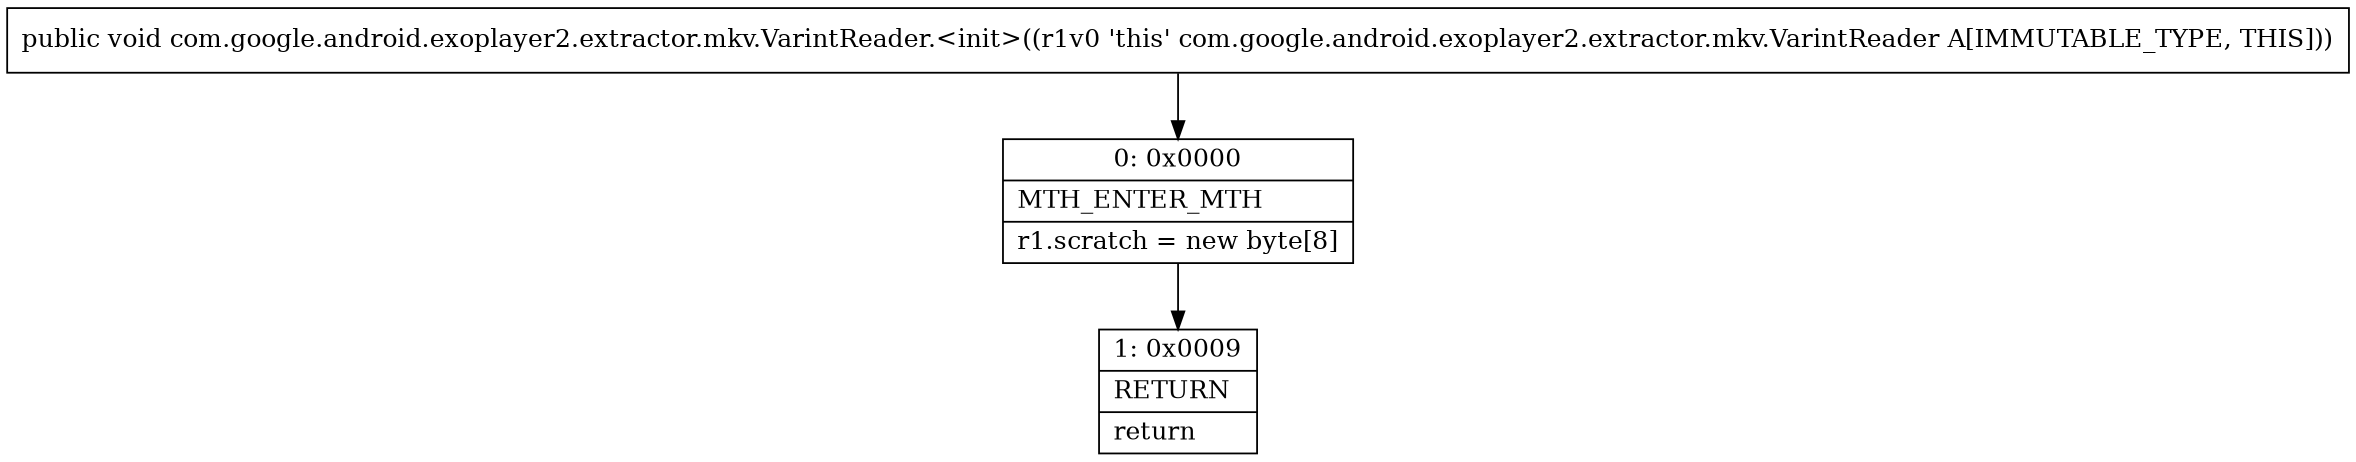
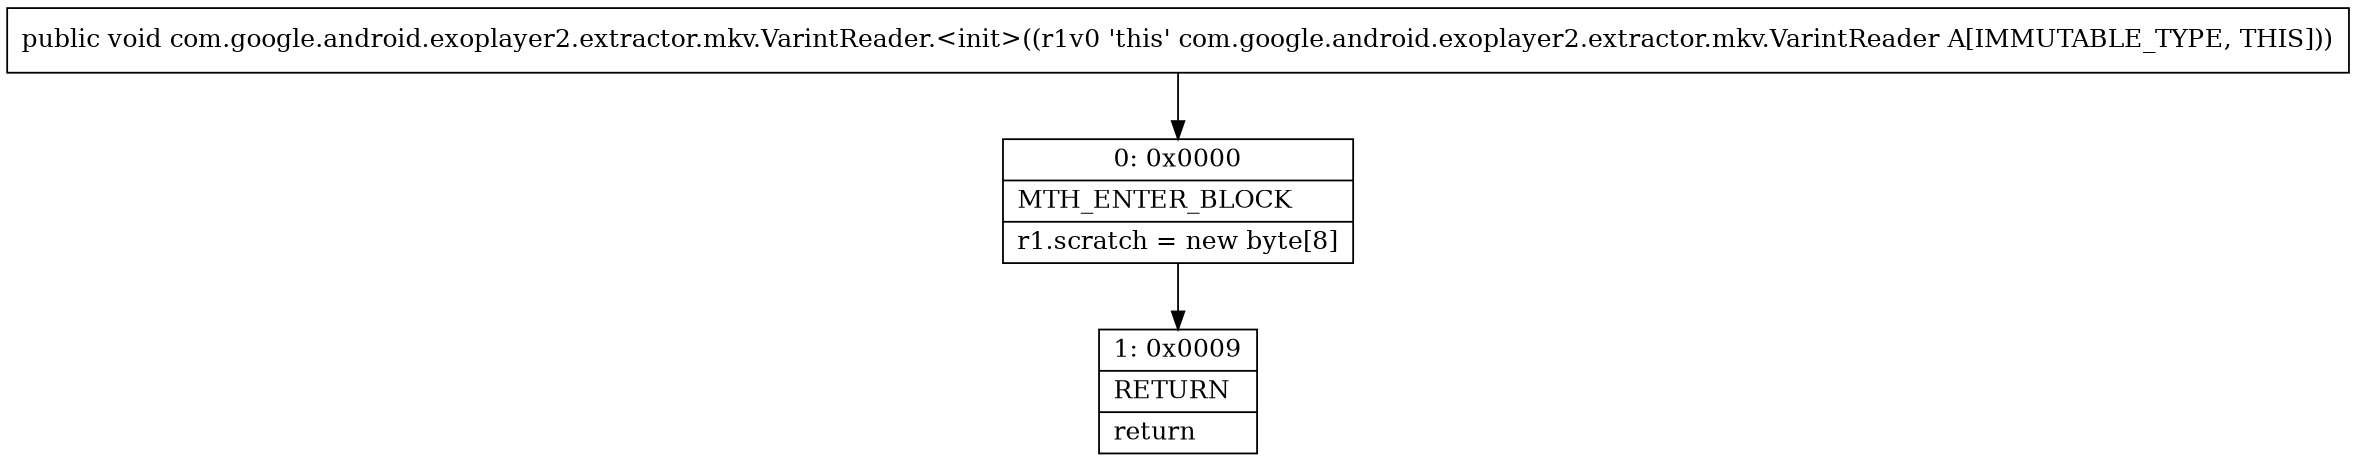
(1140, 200) -> (1156, 200)
